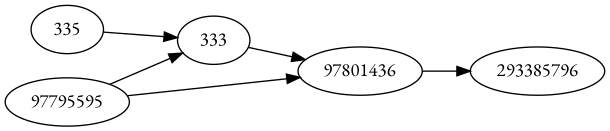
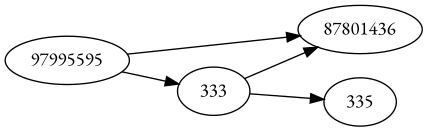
(133, 34) -> (280, 96)
(360, 71) -> (360, 30)
(538, 71) -> none
(67, 102) -> (67, 60)
